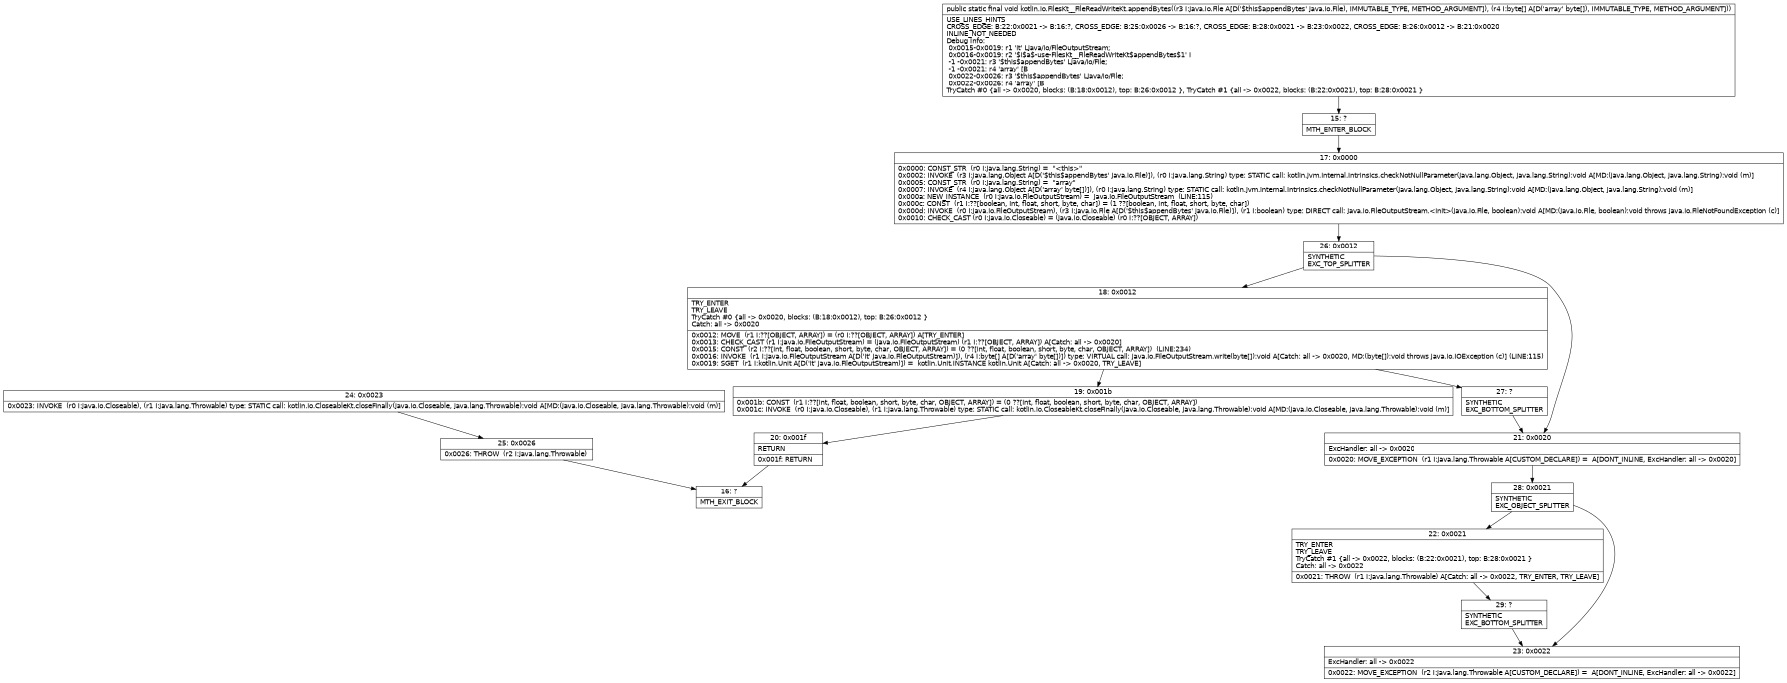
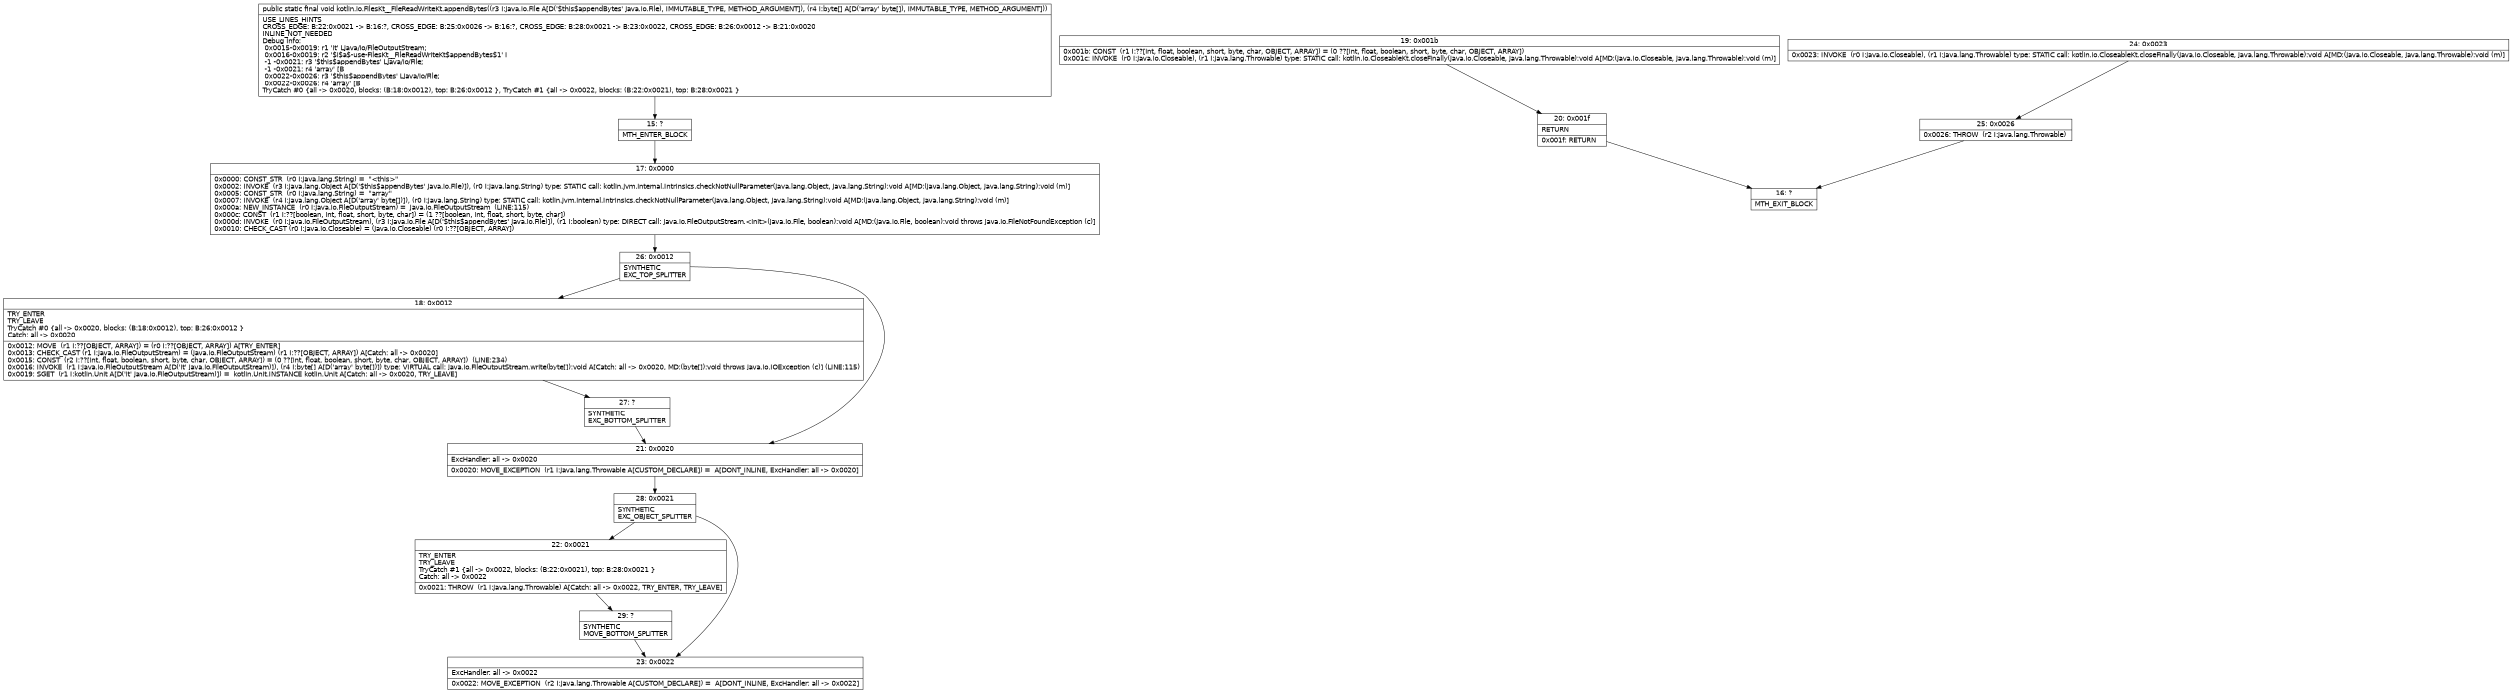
(1102, 376) -> none
(1504, 623) -> (626, 634)
